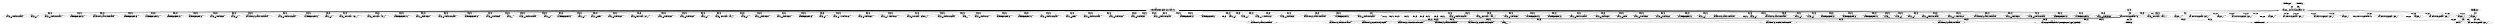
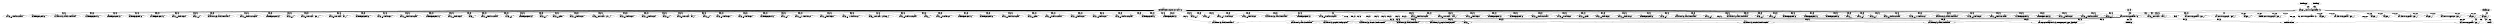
none -> (2176, 16)
(2388, 16) -> (2270, 16)
